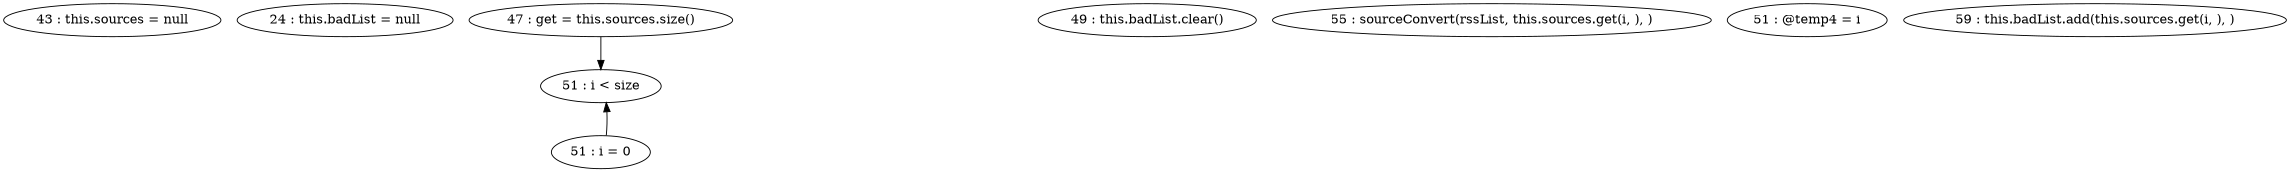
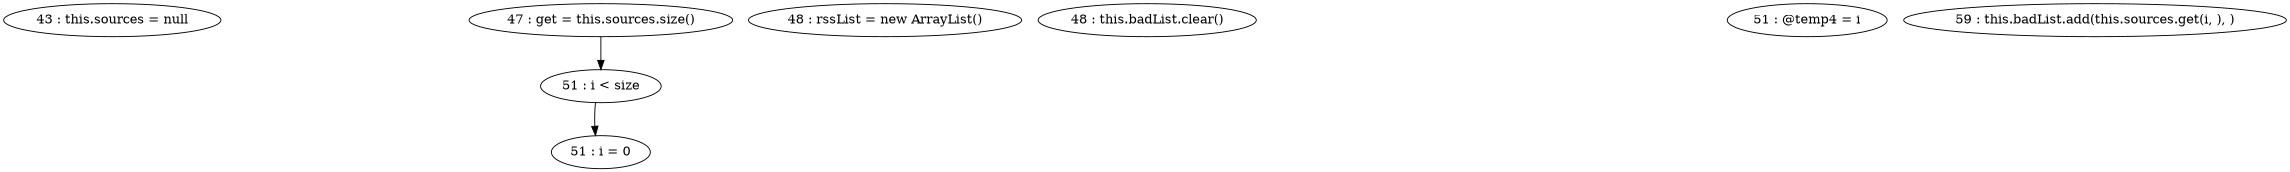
(345, 20) -> none
none -> (885, 20)
(1147, 20) -> (1147, 20)
(1492, 20) -> none
(607, 124) -> (595, 114)
